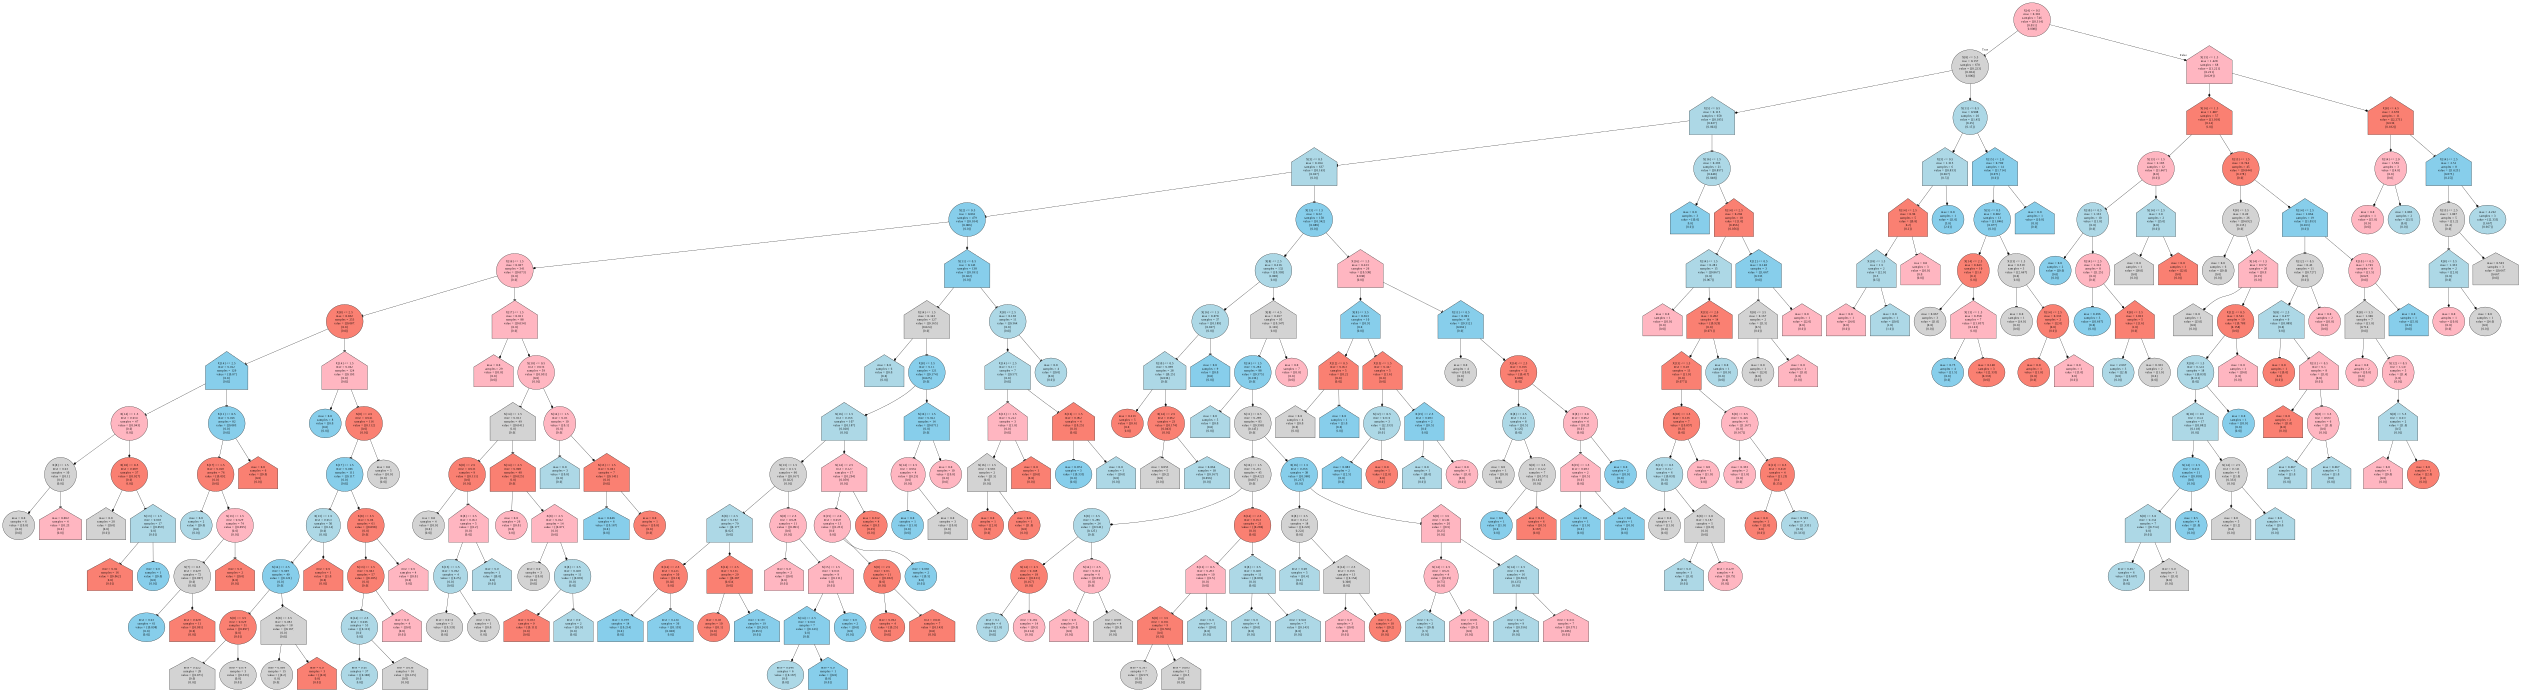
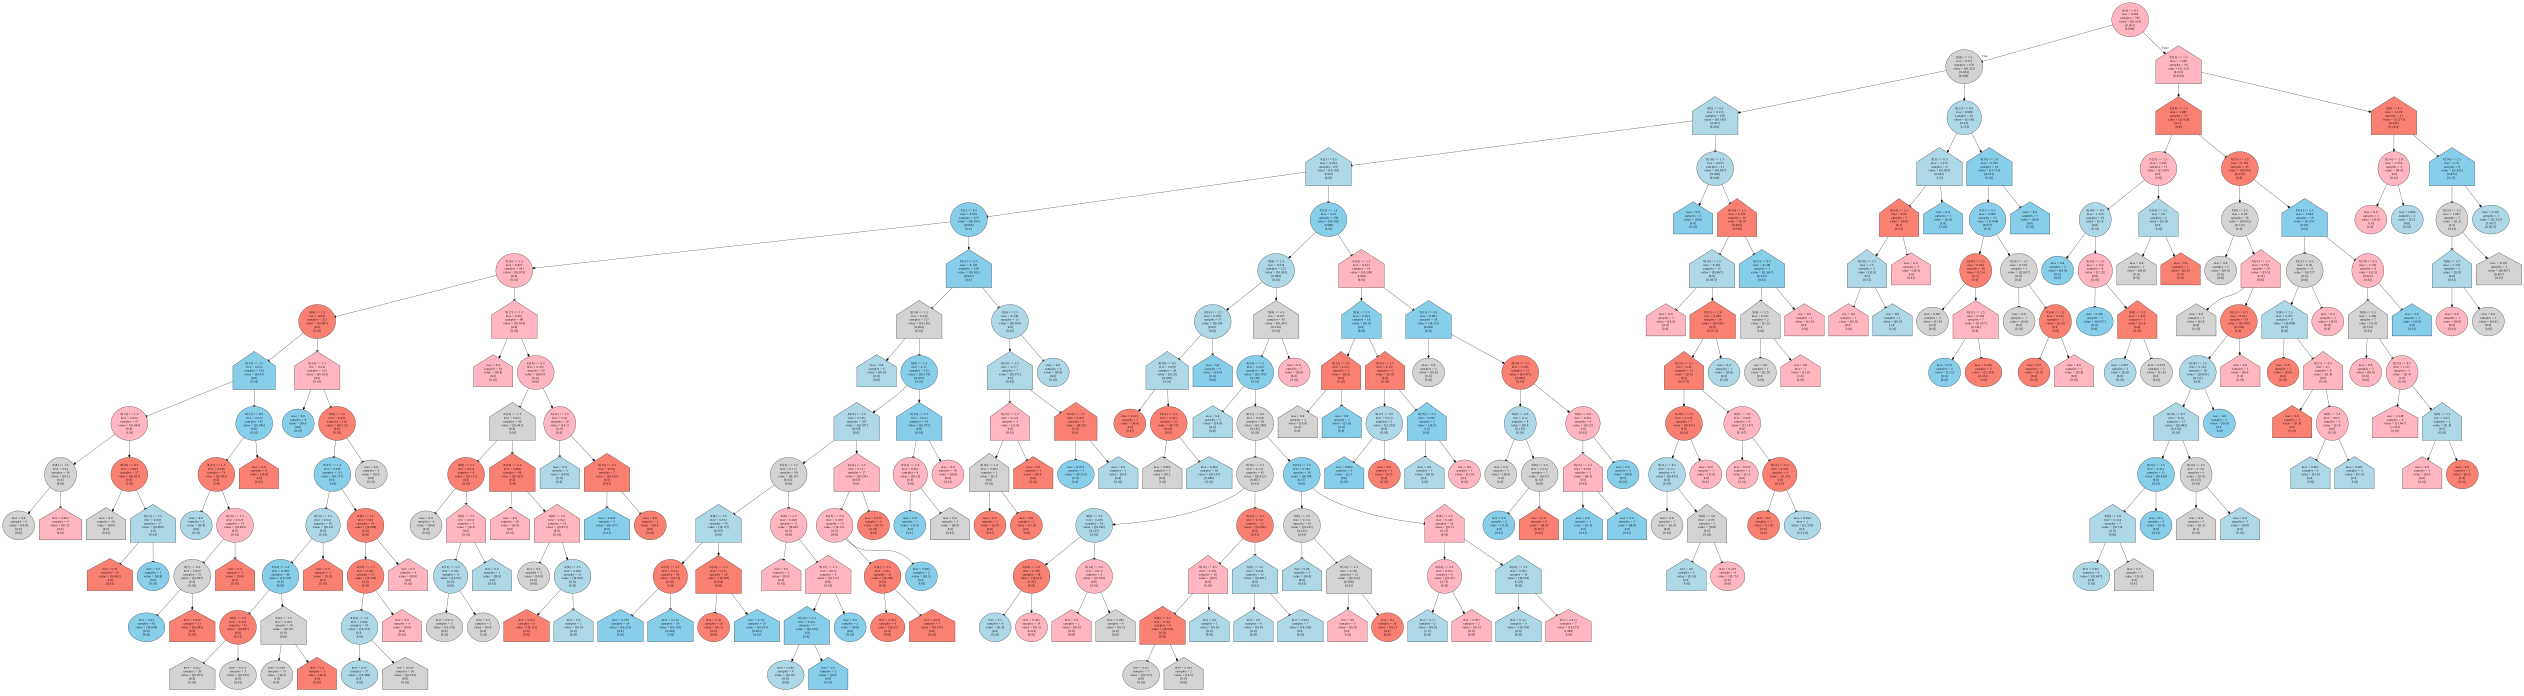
(1948, 220) -> (1943, 220)
(1798, 372) -> (1801, 372)
none -> (2395, 423)
(511, 525) -> (510, 525)
